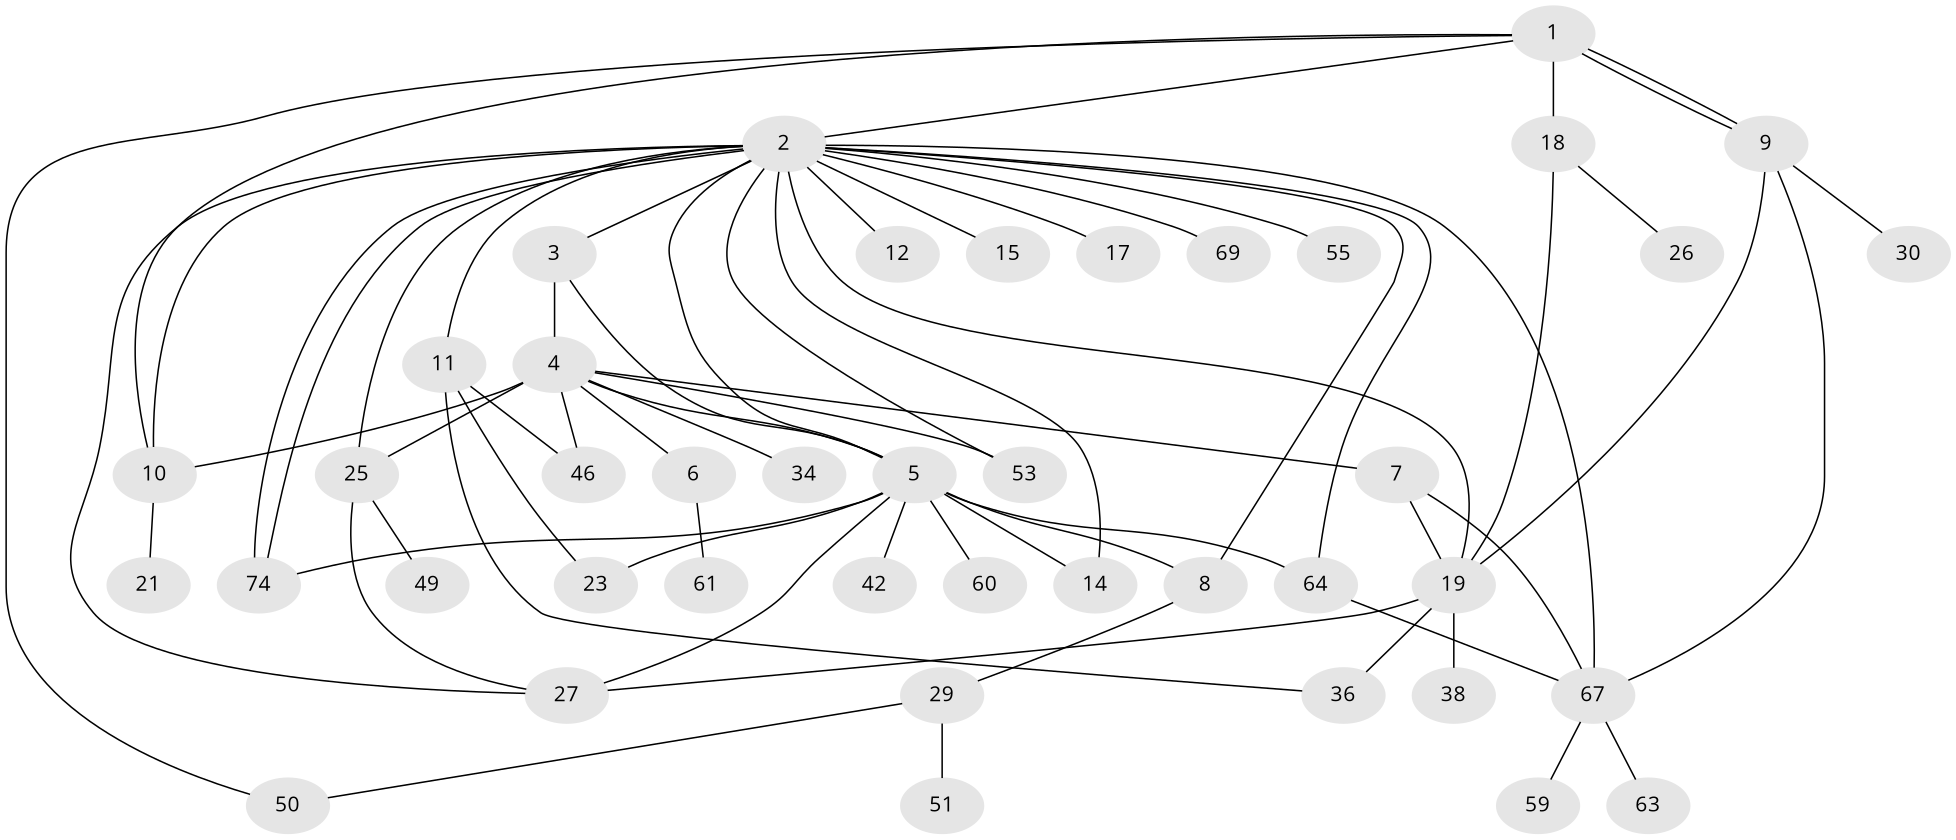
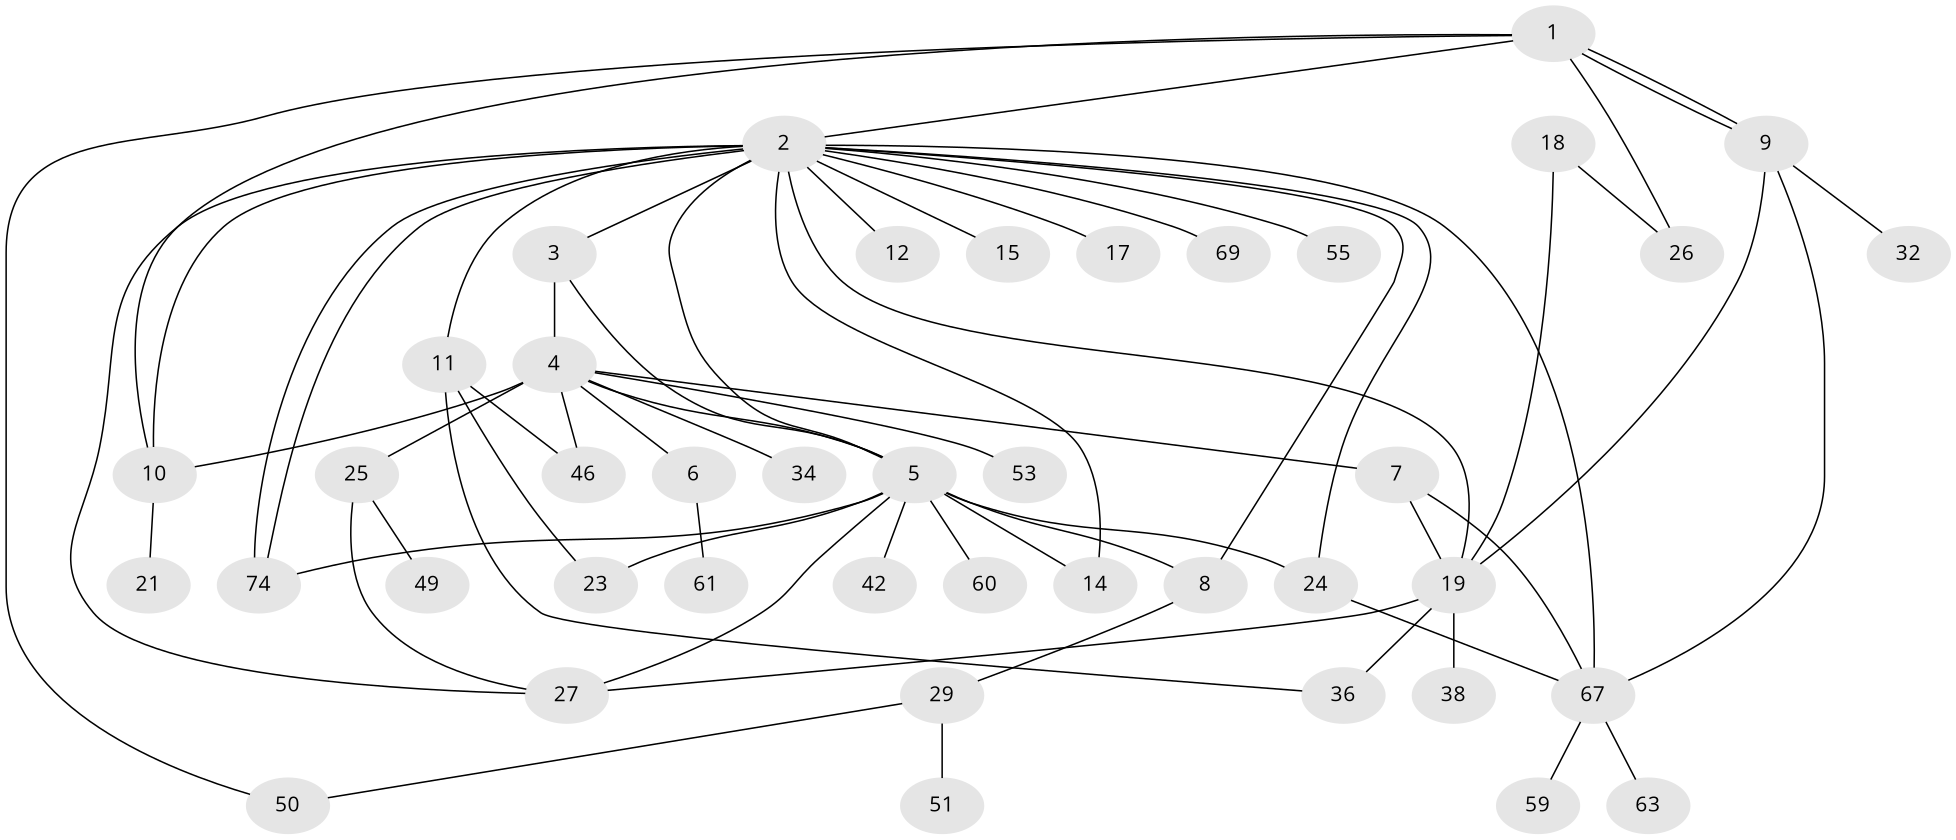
(1553, 89) -> (1623, 141)
(481, 214) -> none
(1909, 254) -> (1909, 254)
(804, 347) -> none
(1316, 585) -> (1316, 585)
